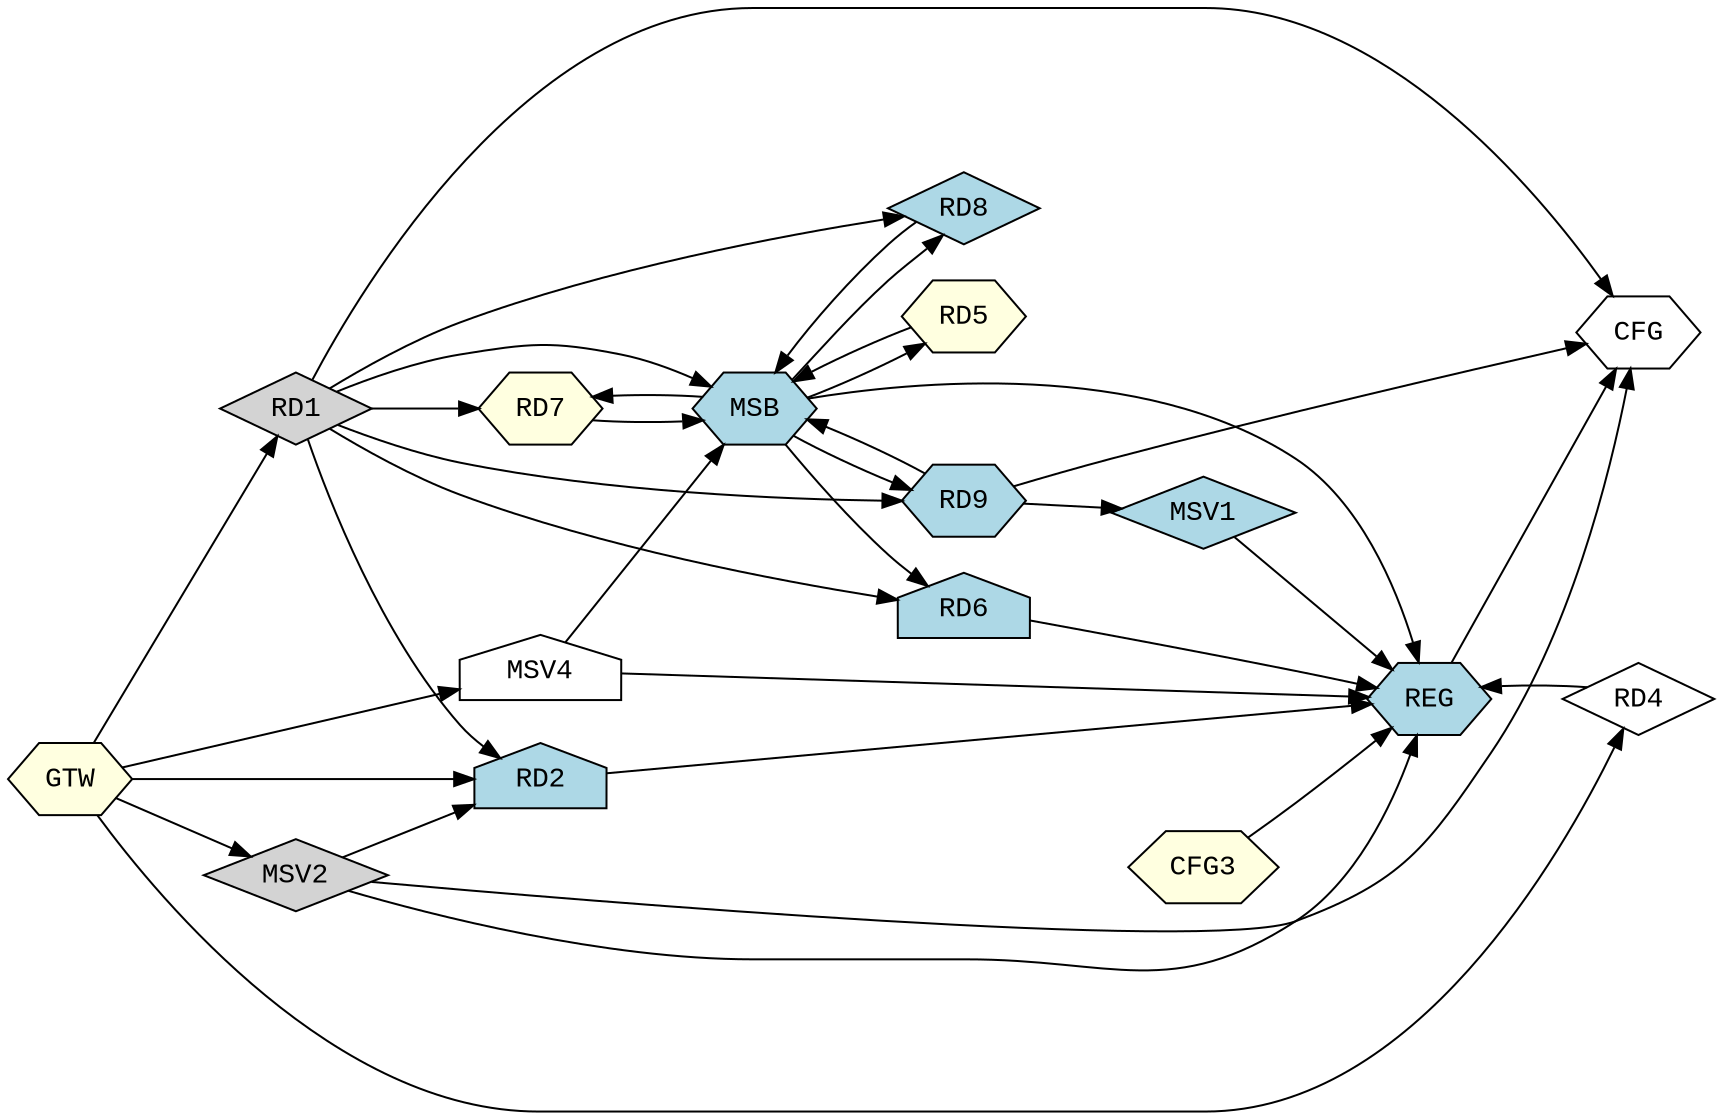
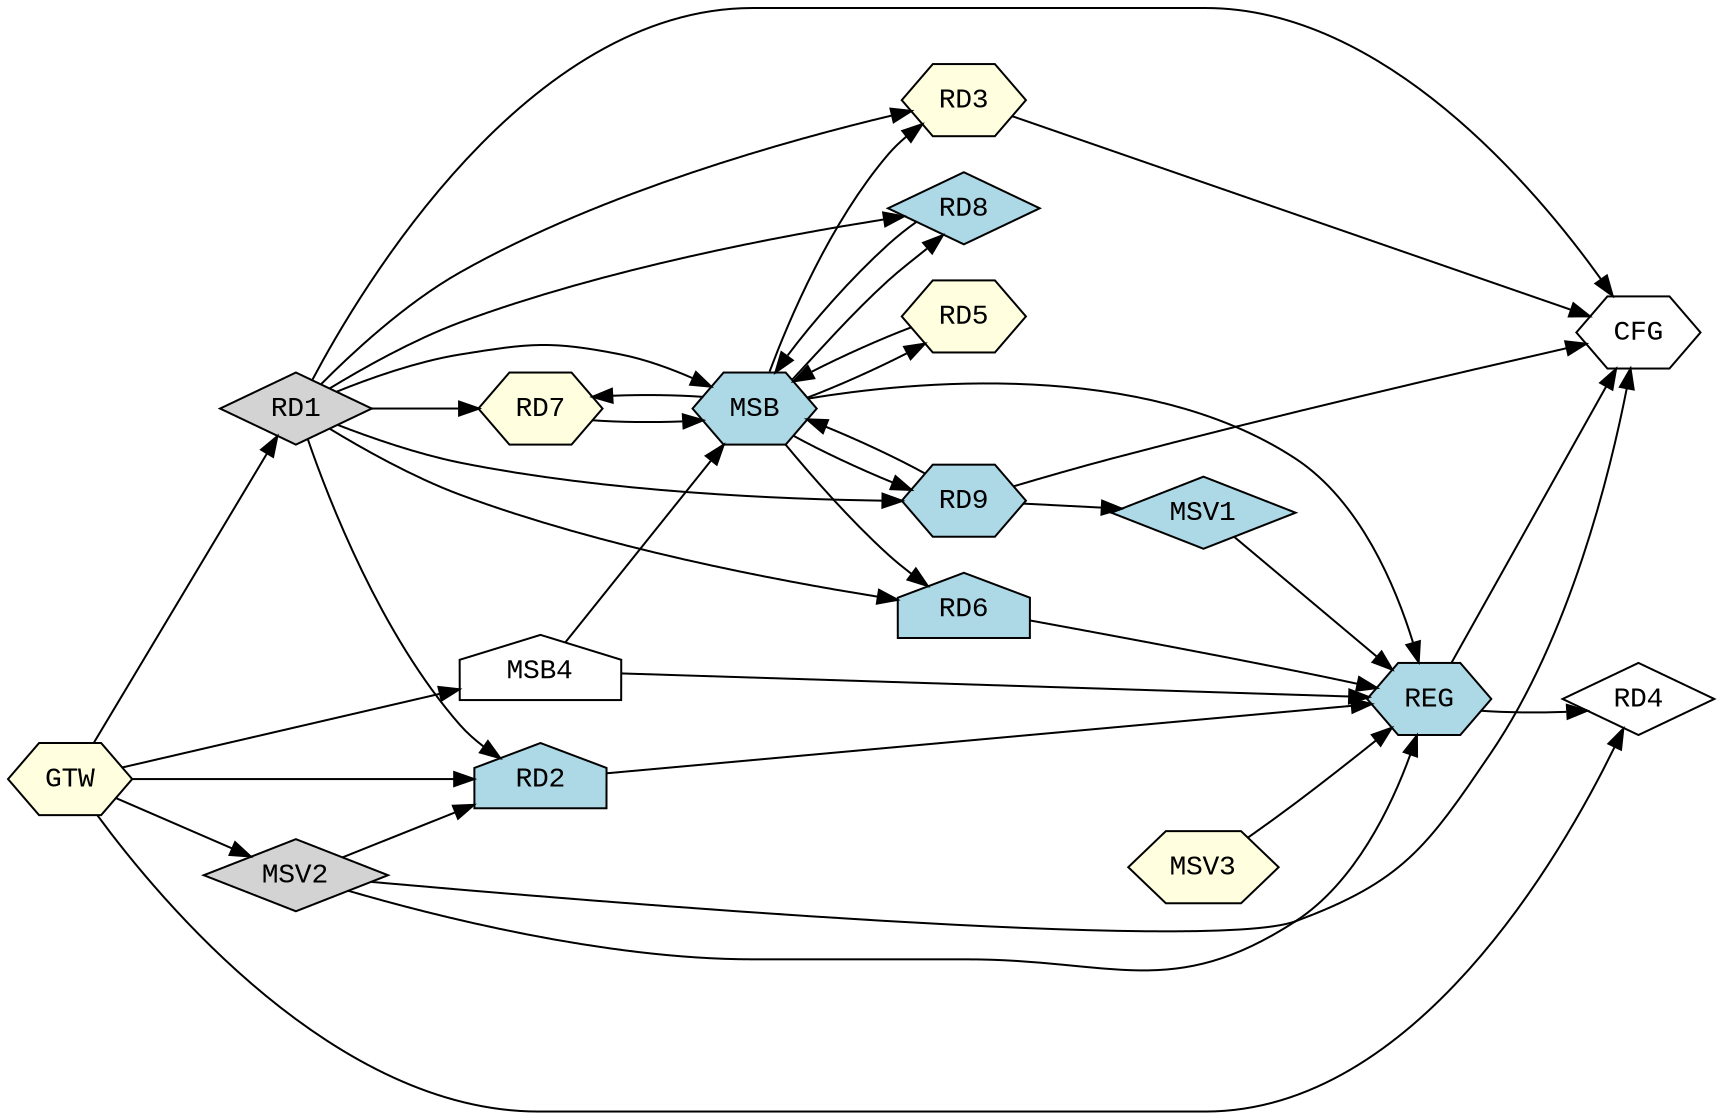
none -> (964, 100)
(540, 671) -> (540, 671)
(1544, 686) -> (1530, 712)
(1203, 867) -> (1203, 867)
